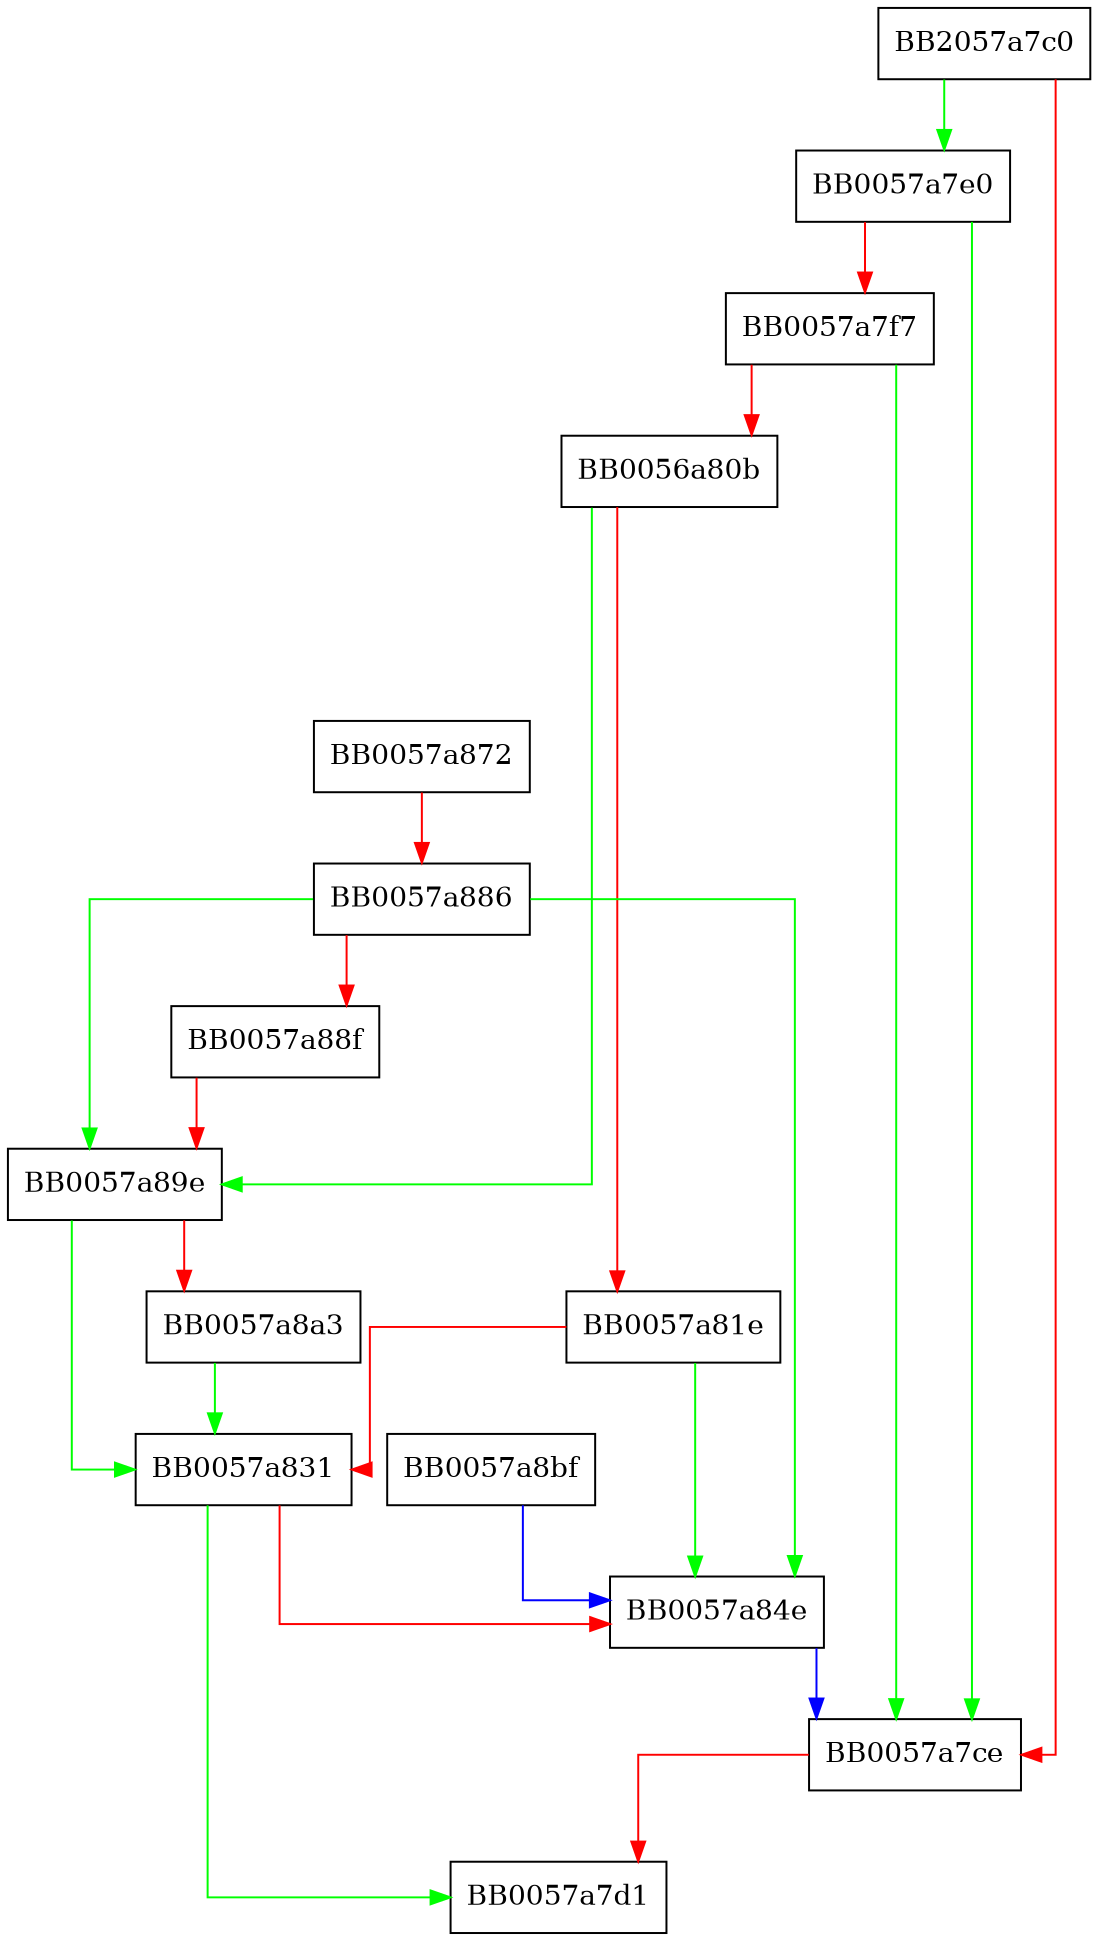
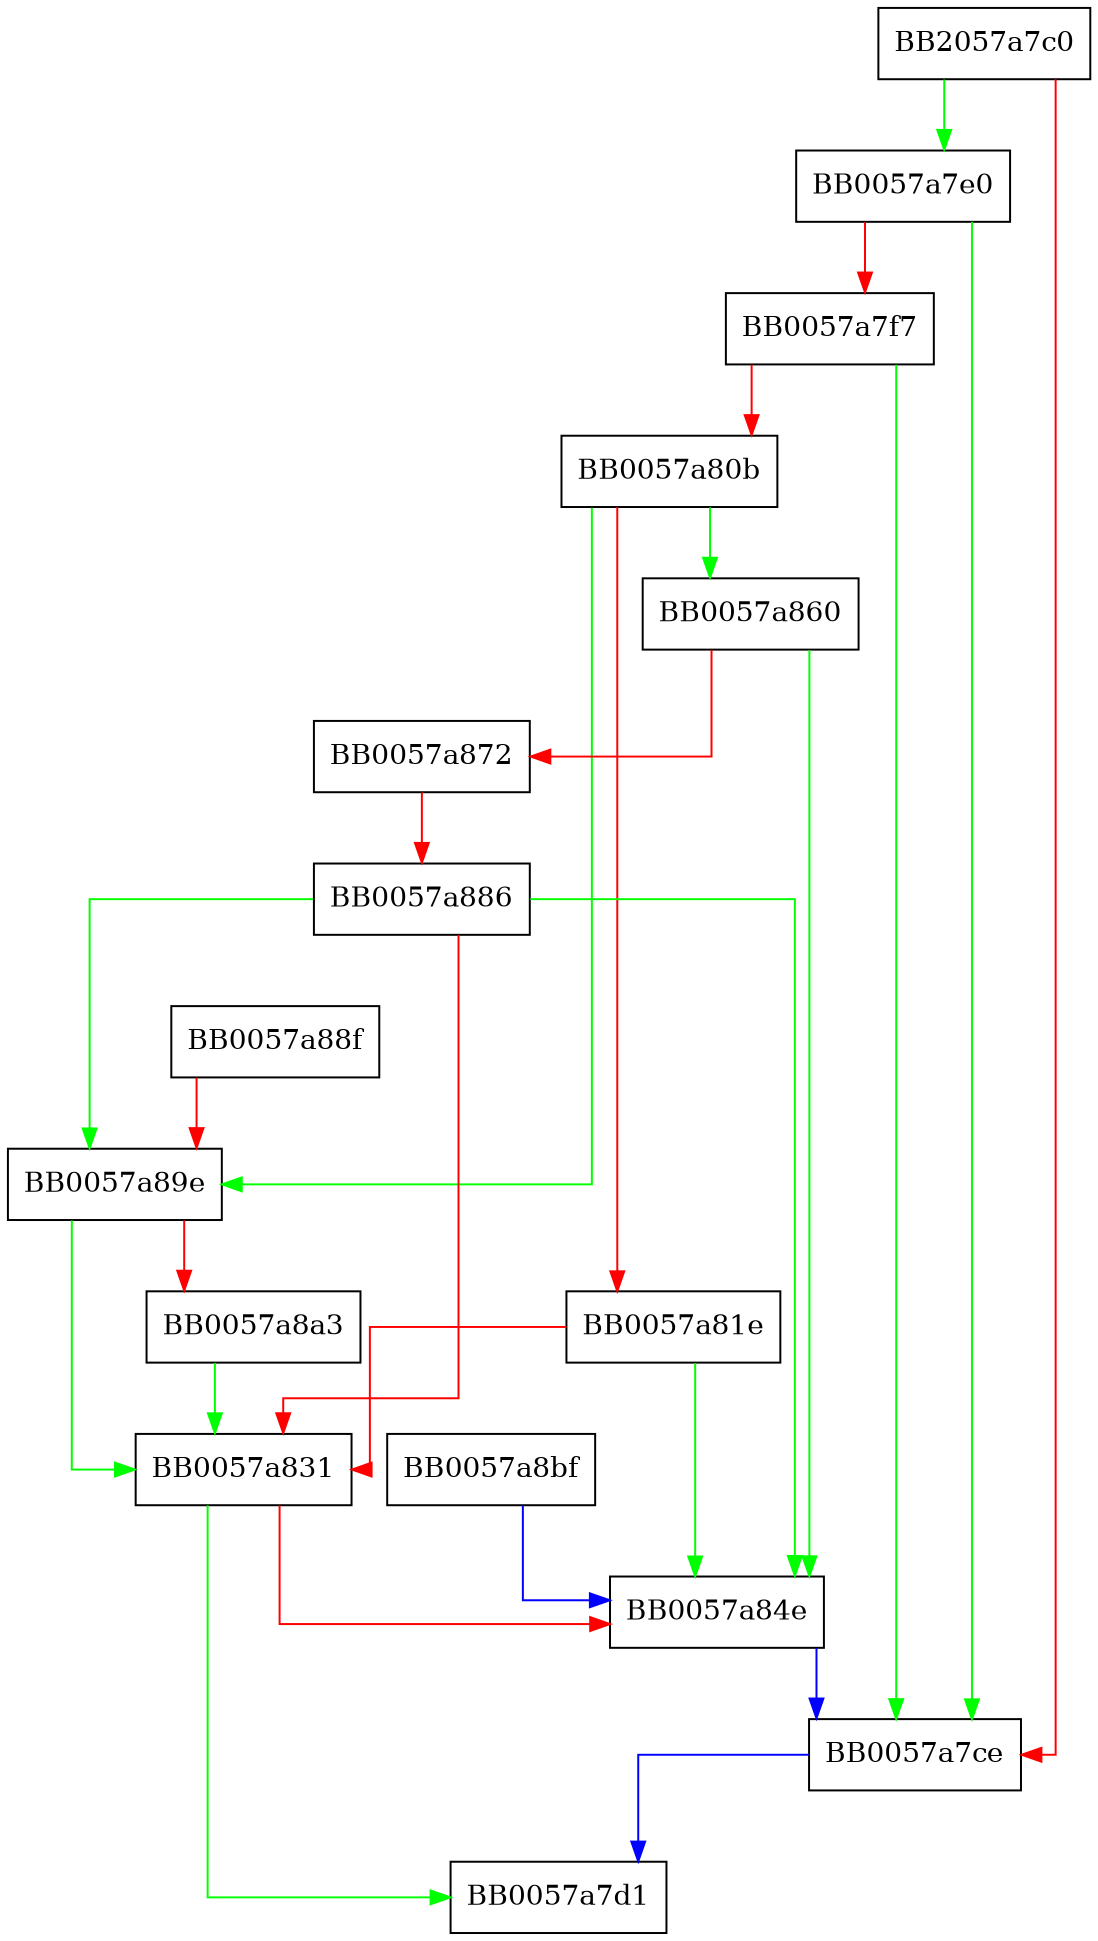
(669, 471) -> (669, 471)
none -> (751, 614)
(347, 960) -> (458, 1262)
(680, 1755) -> (680, 1755)
